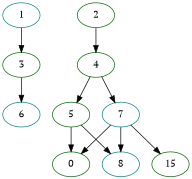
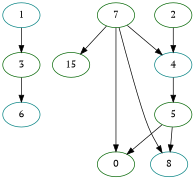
(96, 65) -> (173, 65)
(107, 87) -> (142, 38)
(121, 115) -> (116, 15)
